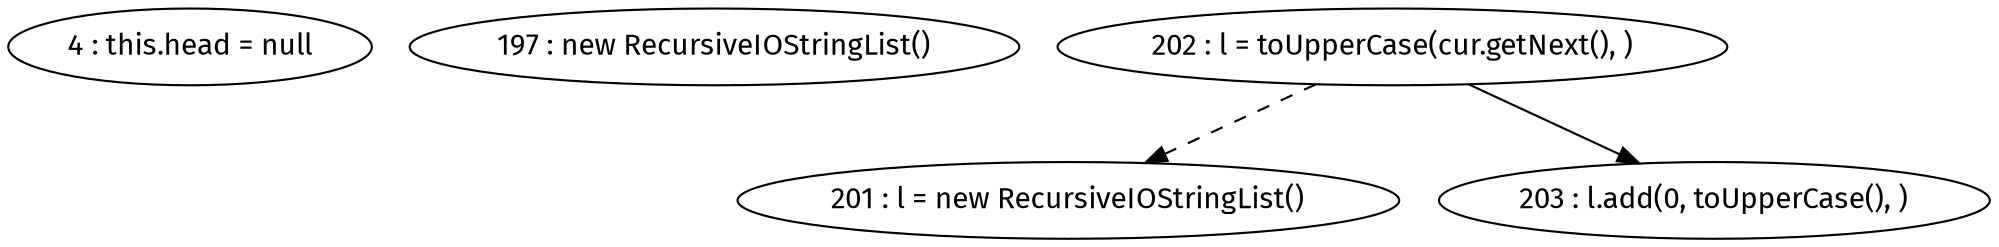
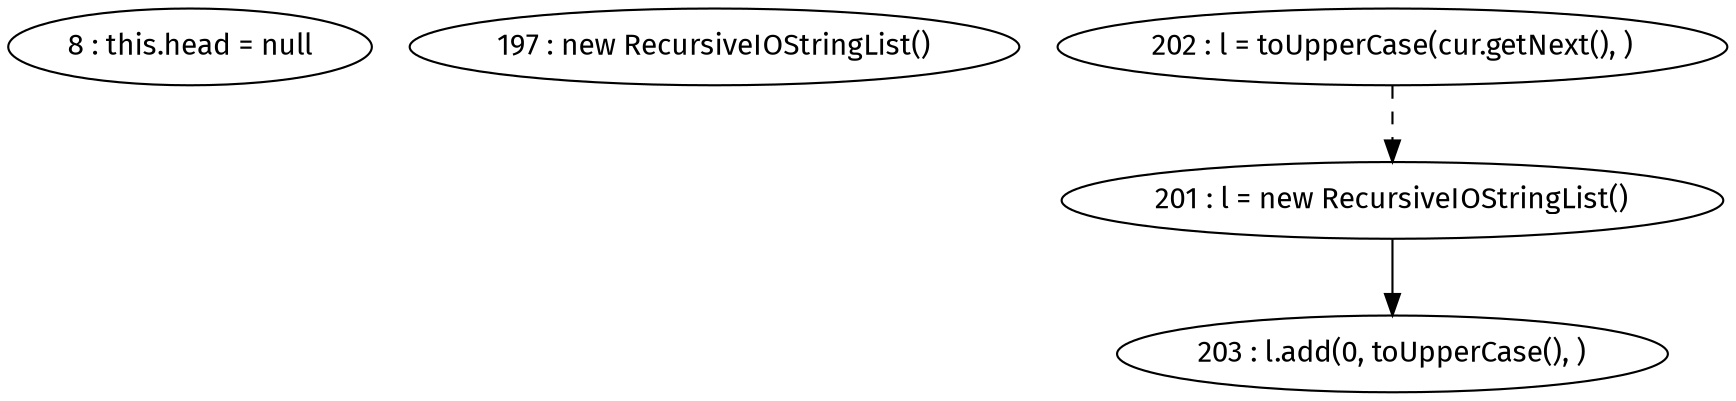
(190, 47) -> (190, 47)
(1544, 119) -> (1392, 267)
